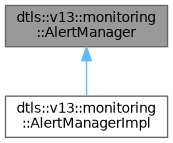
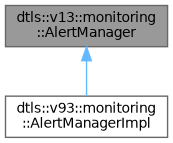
(87, 117) -> (87, 117)
